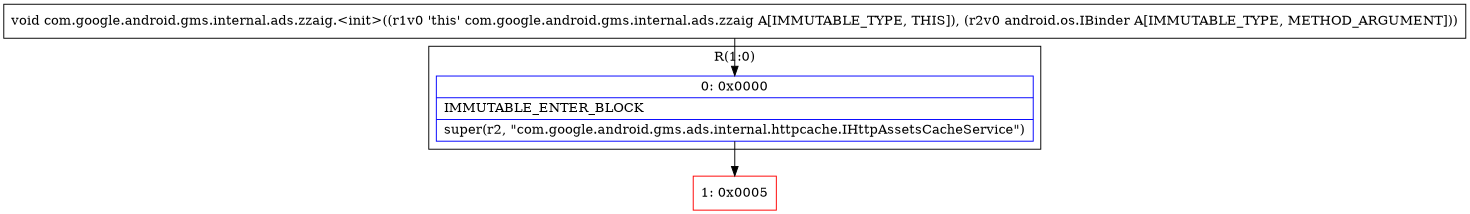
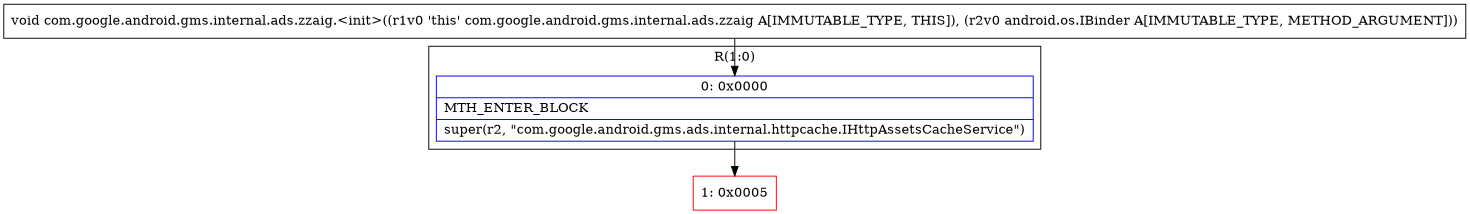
(544, 108) -> (517, 108)
